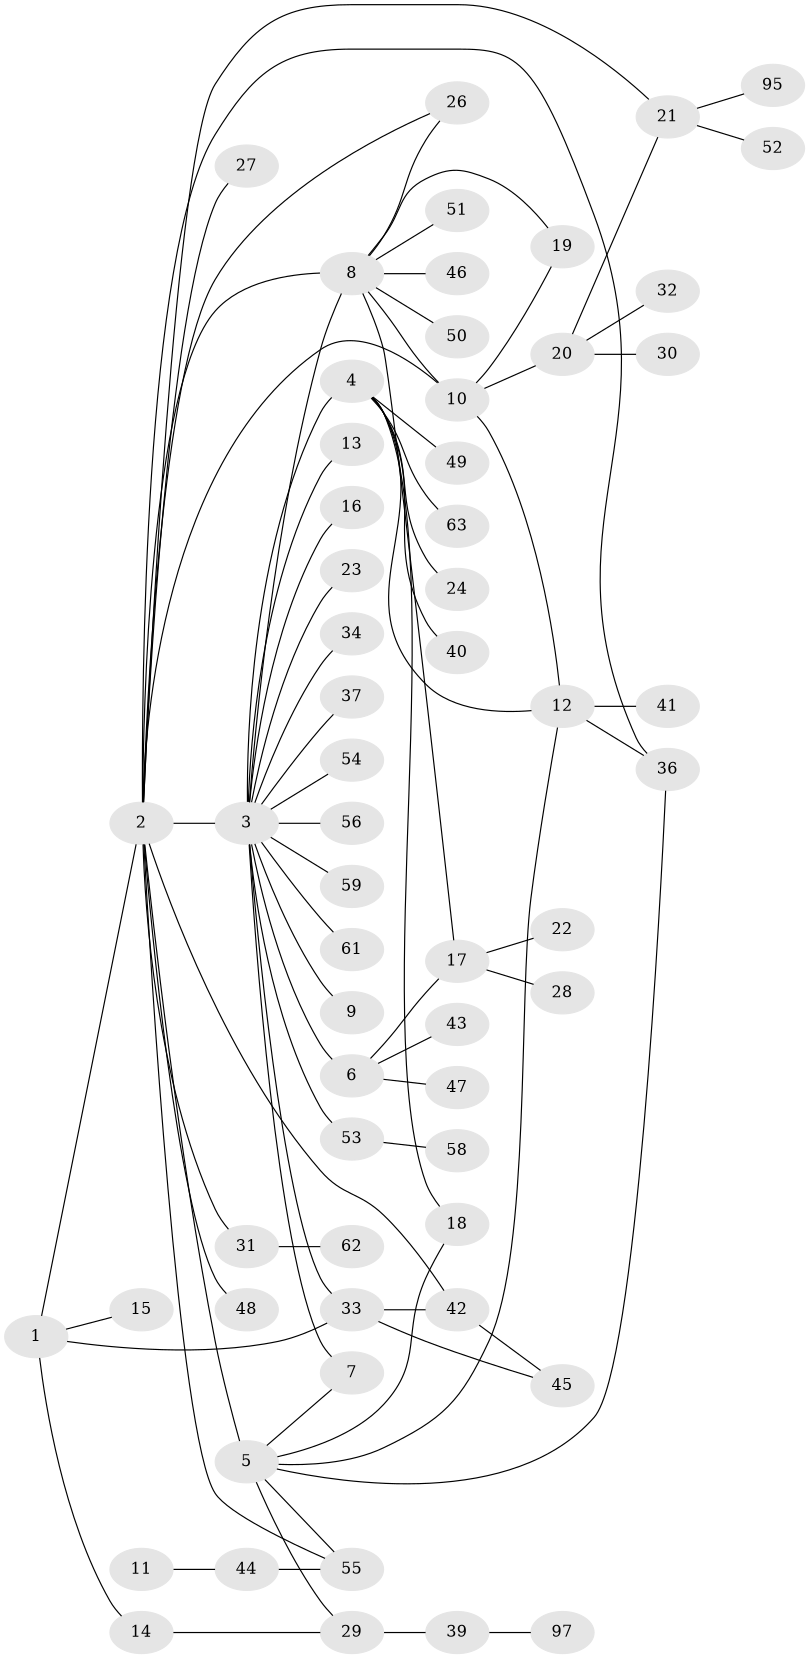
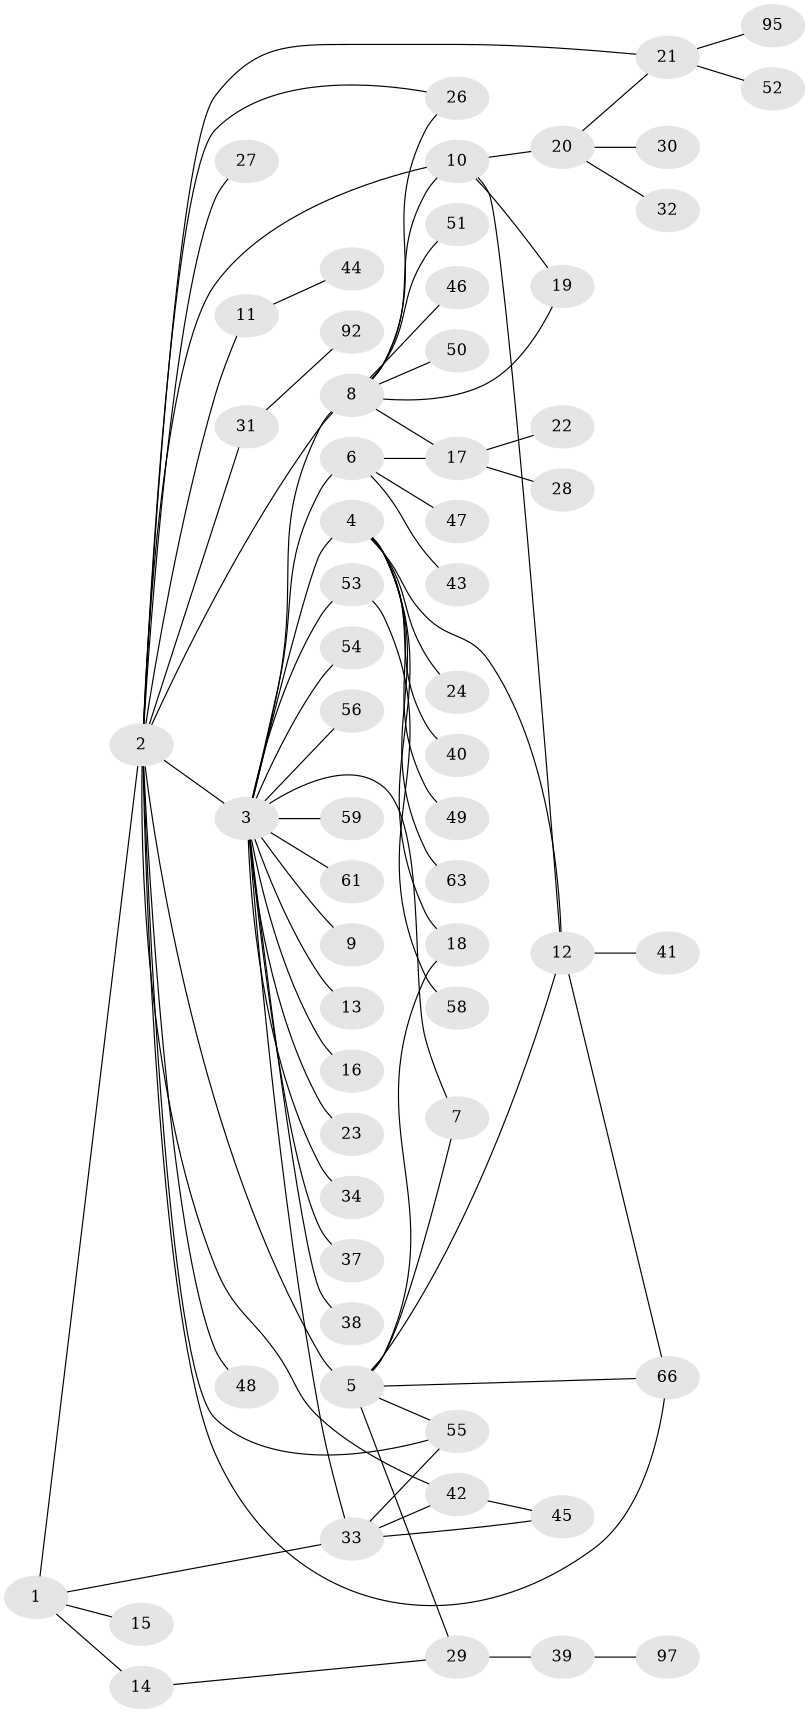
none -> (182, 528)
(668, 769) -> (668, 1378)
(352, 1247) -> (352, 332)
none -> (352, 1324)
(291, 1569) -> (405, 1485)
